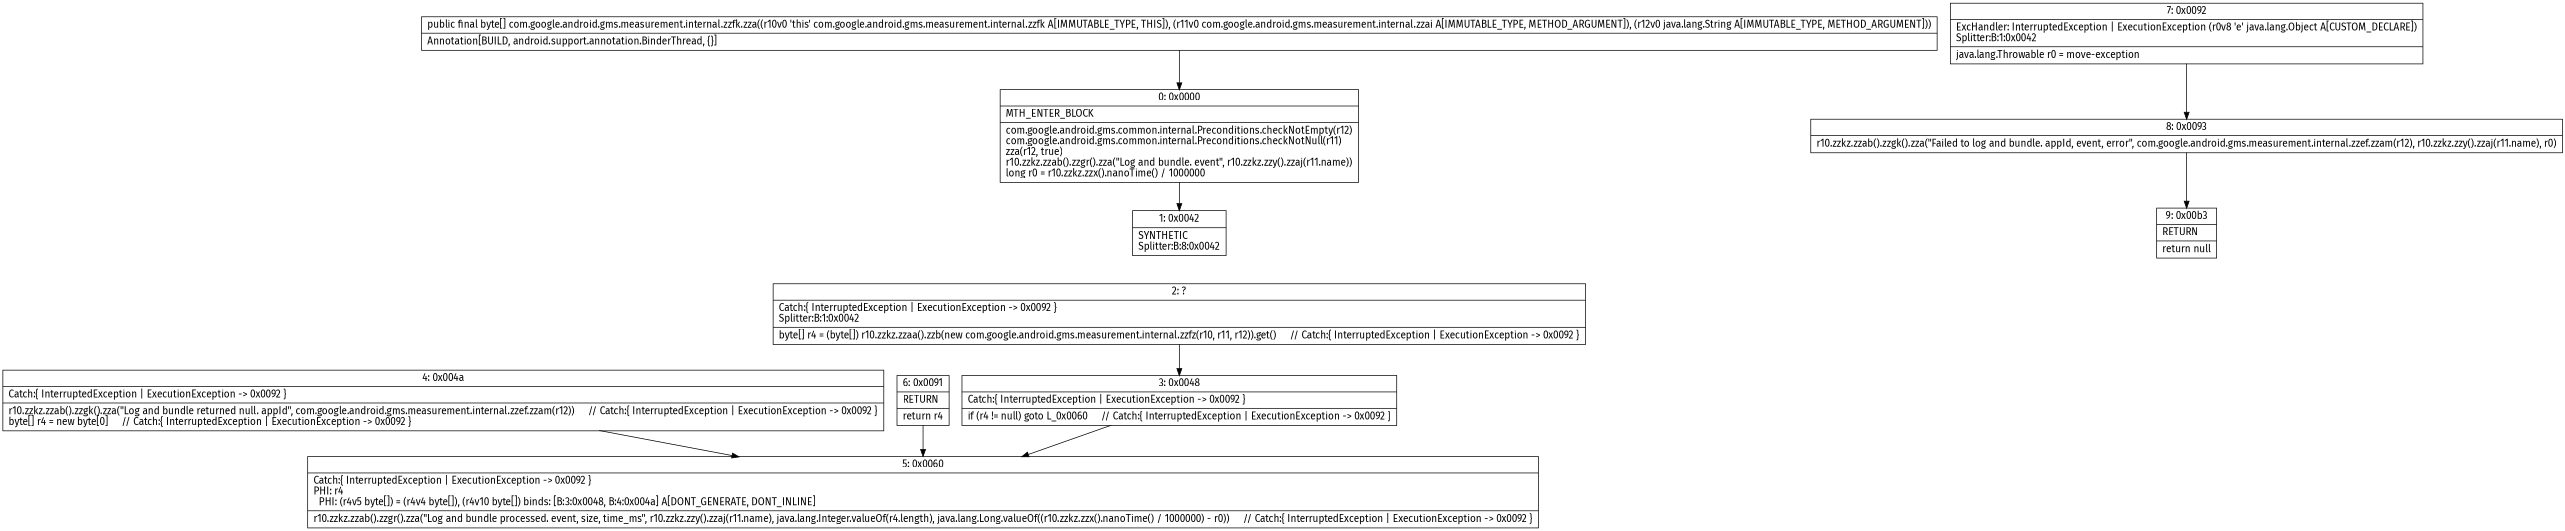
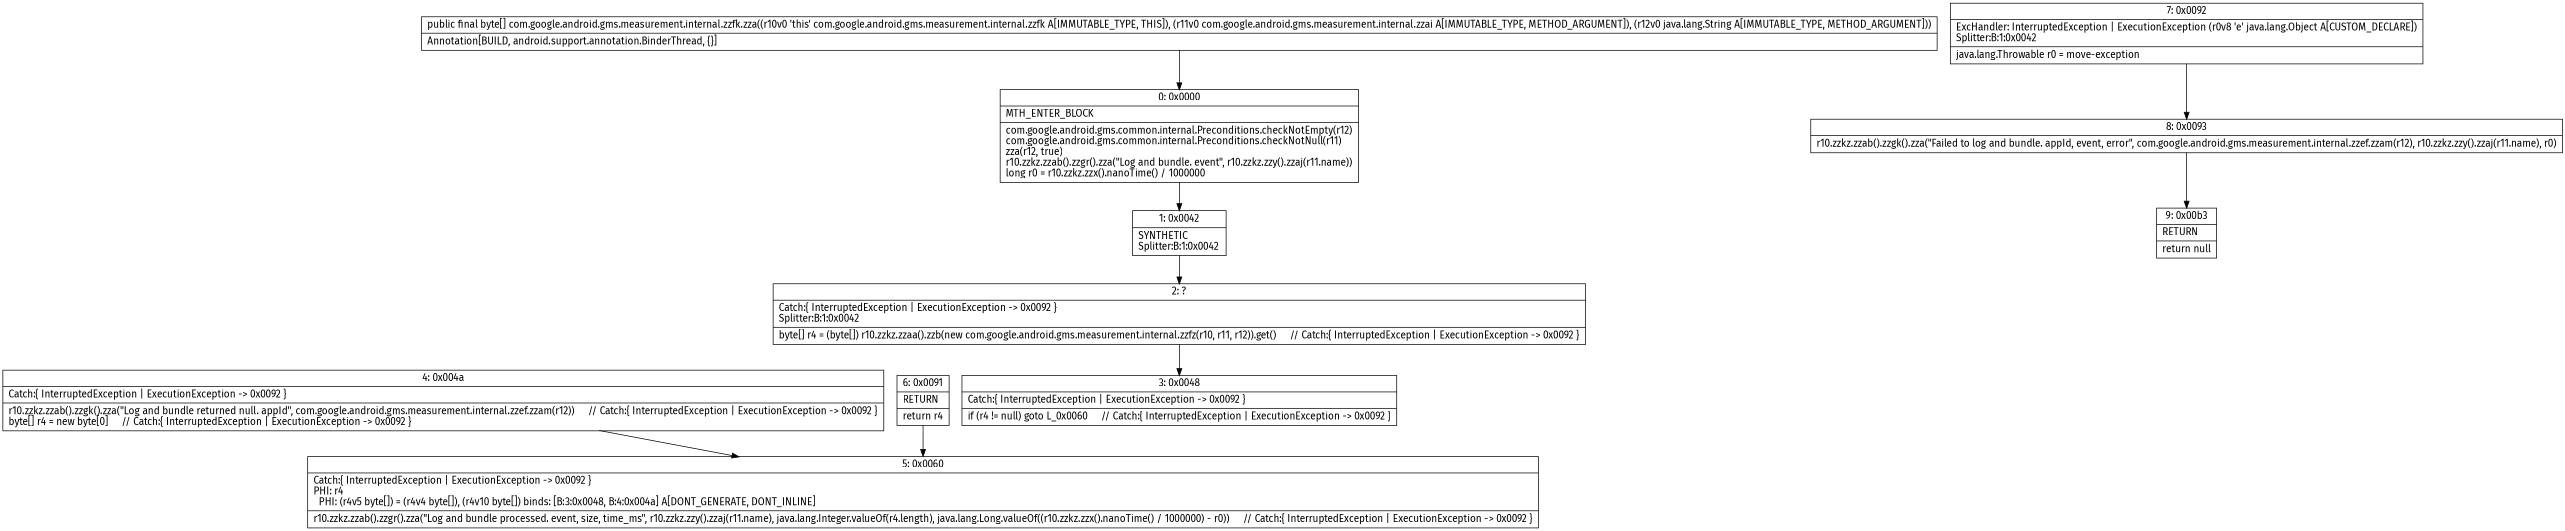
(1179, 247) -> (1179, 247)
none -> (1179, 266)
(1070, 440) -> none
